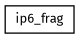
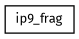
(40, 19) -> (40, 19)
